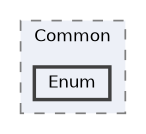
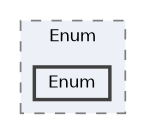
(73, 37) -> (73, 37)
